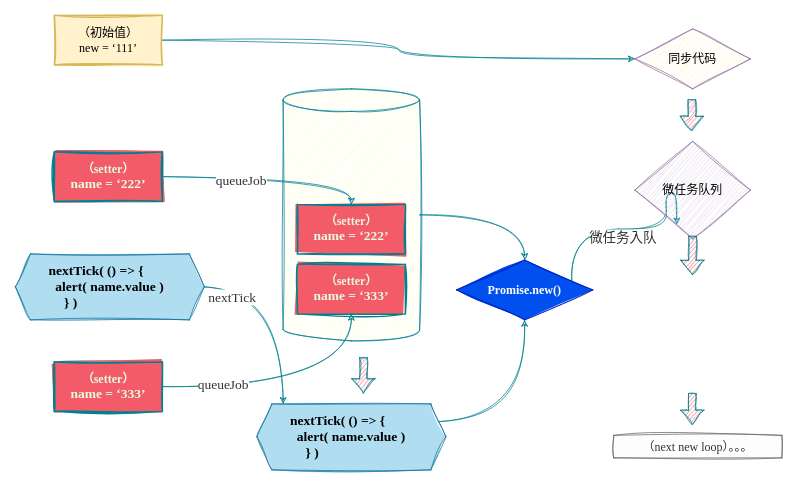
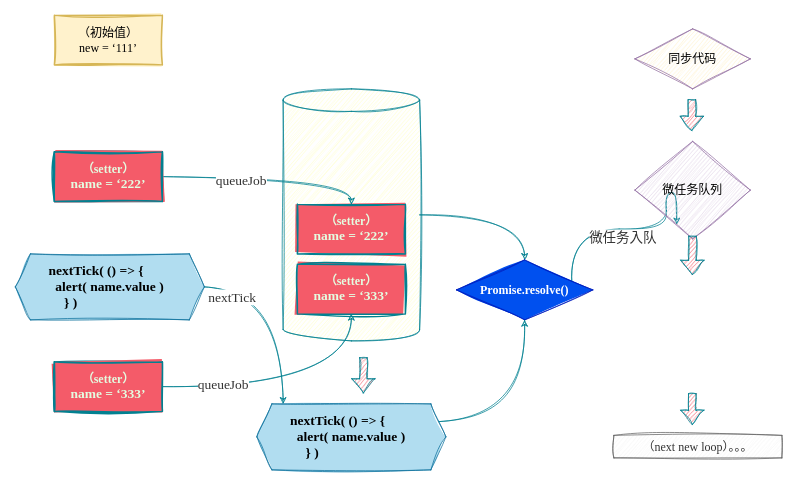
(450, 56) -> none
(525, 290) -> (525, 290)
